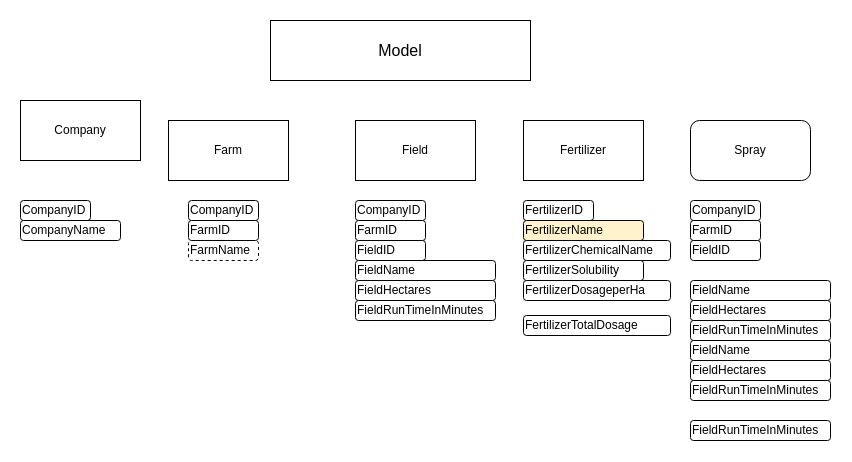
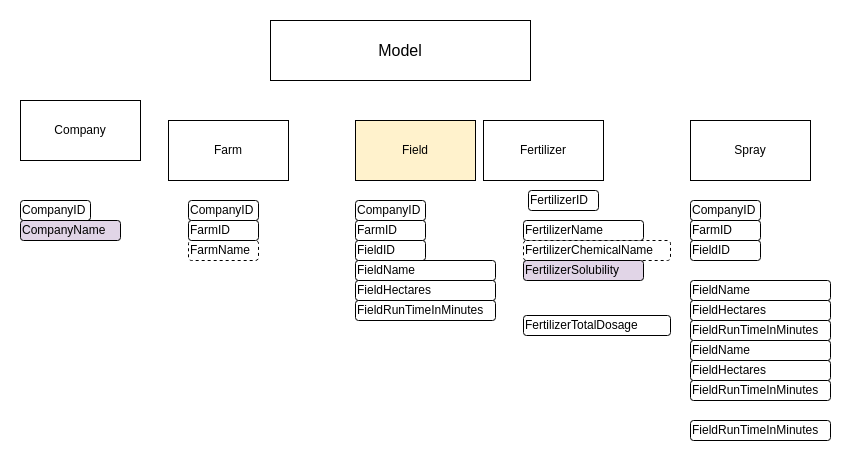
(416, 151) -> (416, 151)
(584, 151) -> (544, 151)
(751, 151) -> (751, 151)
(559, 211) -> (564, 201)
(71, 231) -> (71, 231)
(584, 231) -> (584, 231)
(597, 251) -> (597, 251)
(584, 271) -> (584, 271)
(597, 291) -> none
